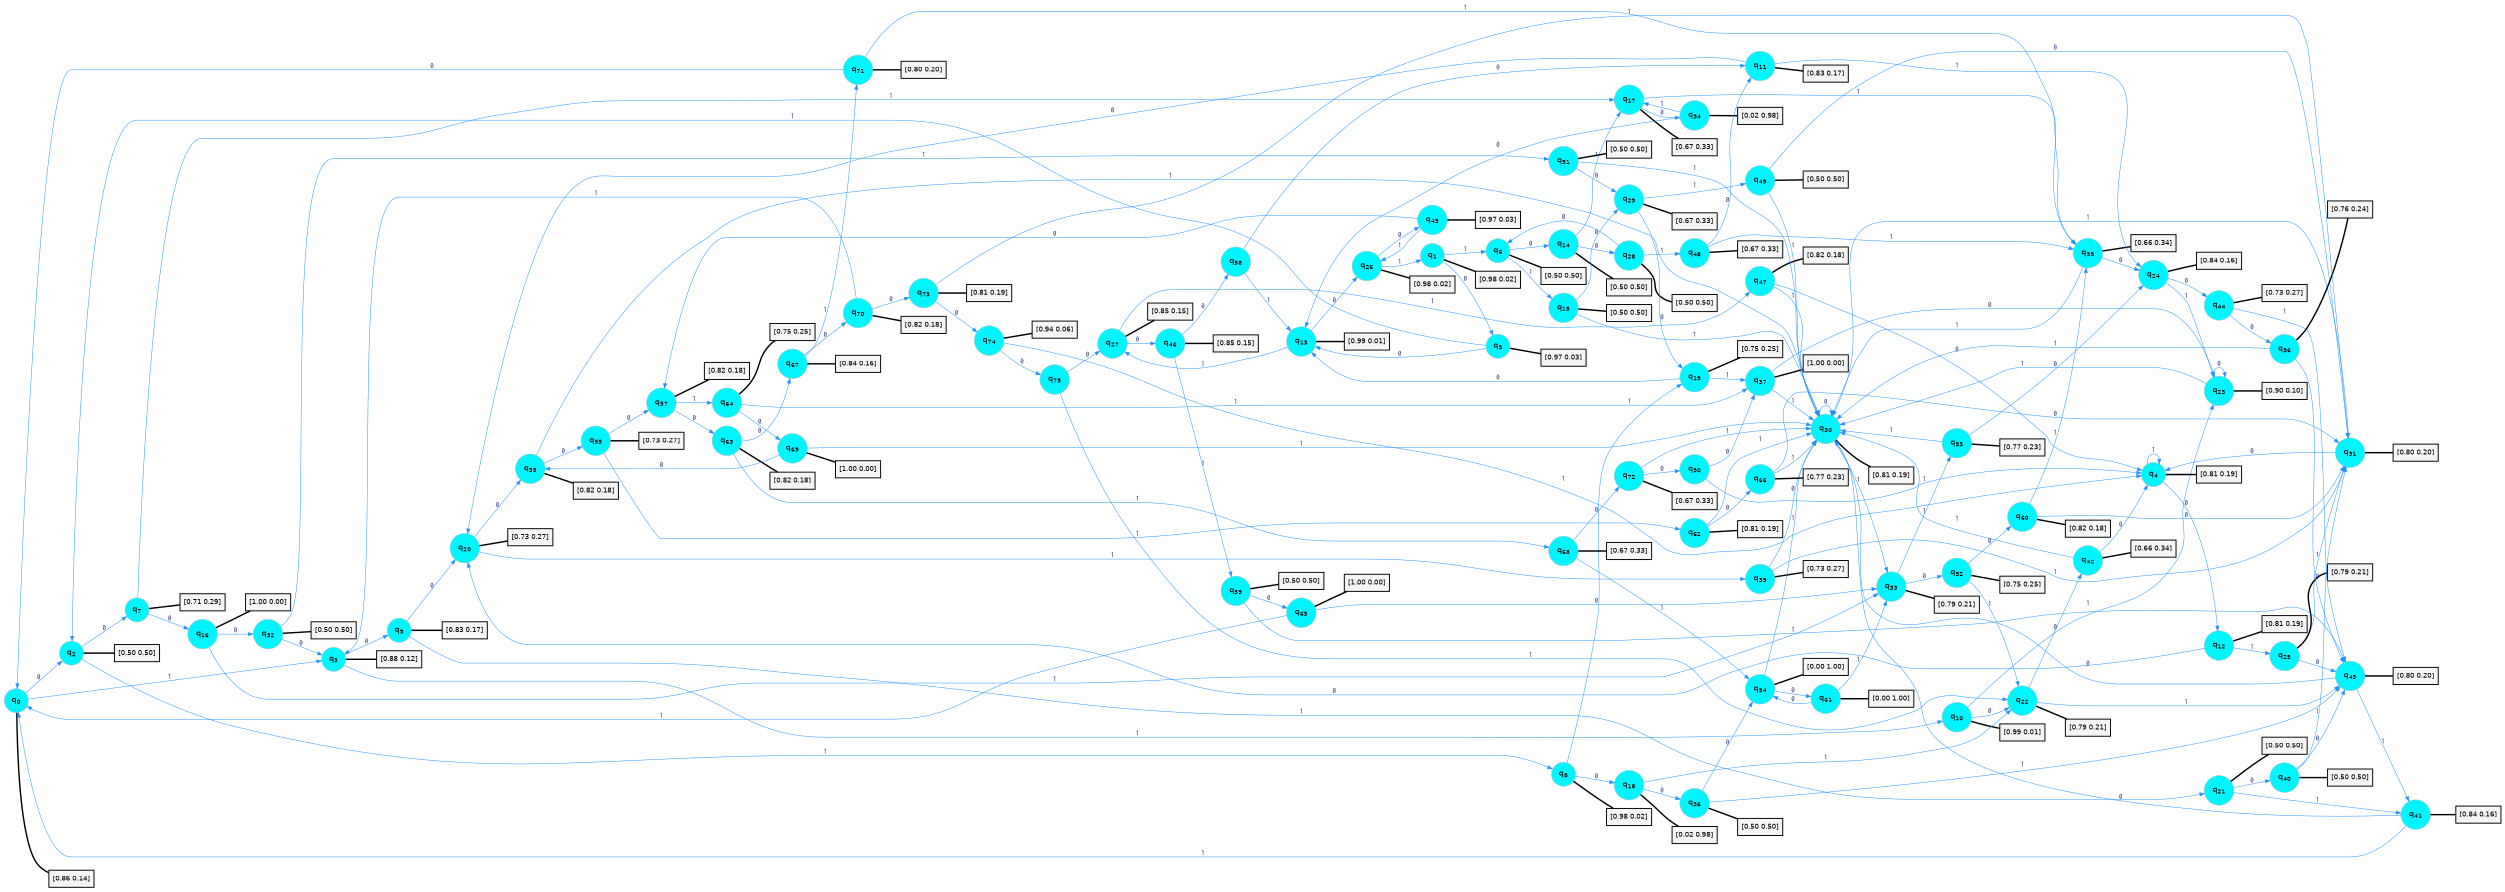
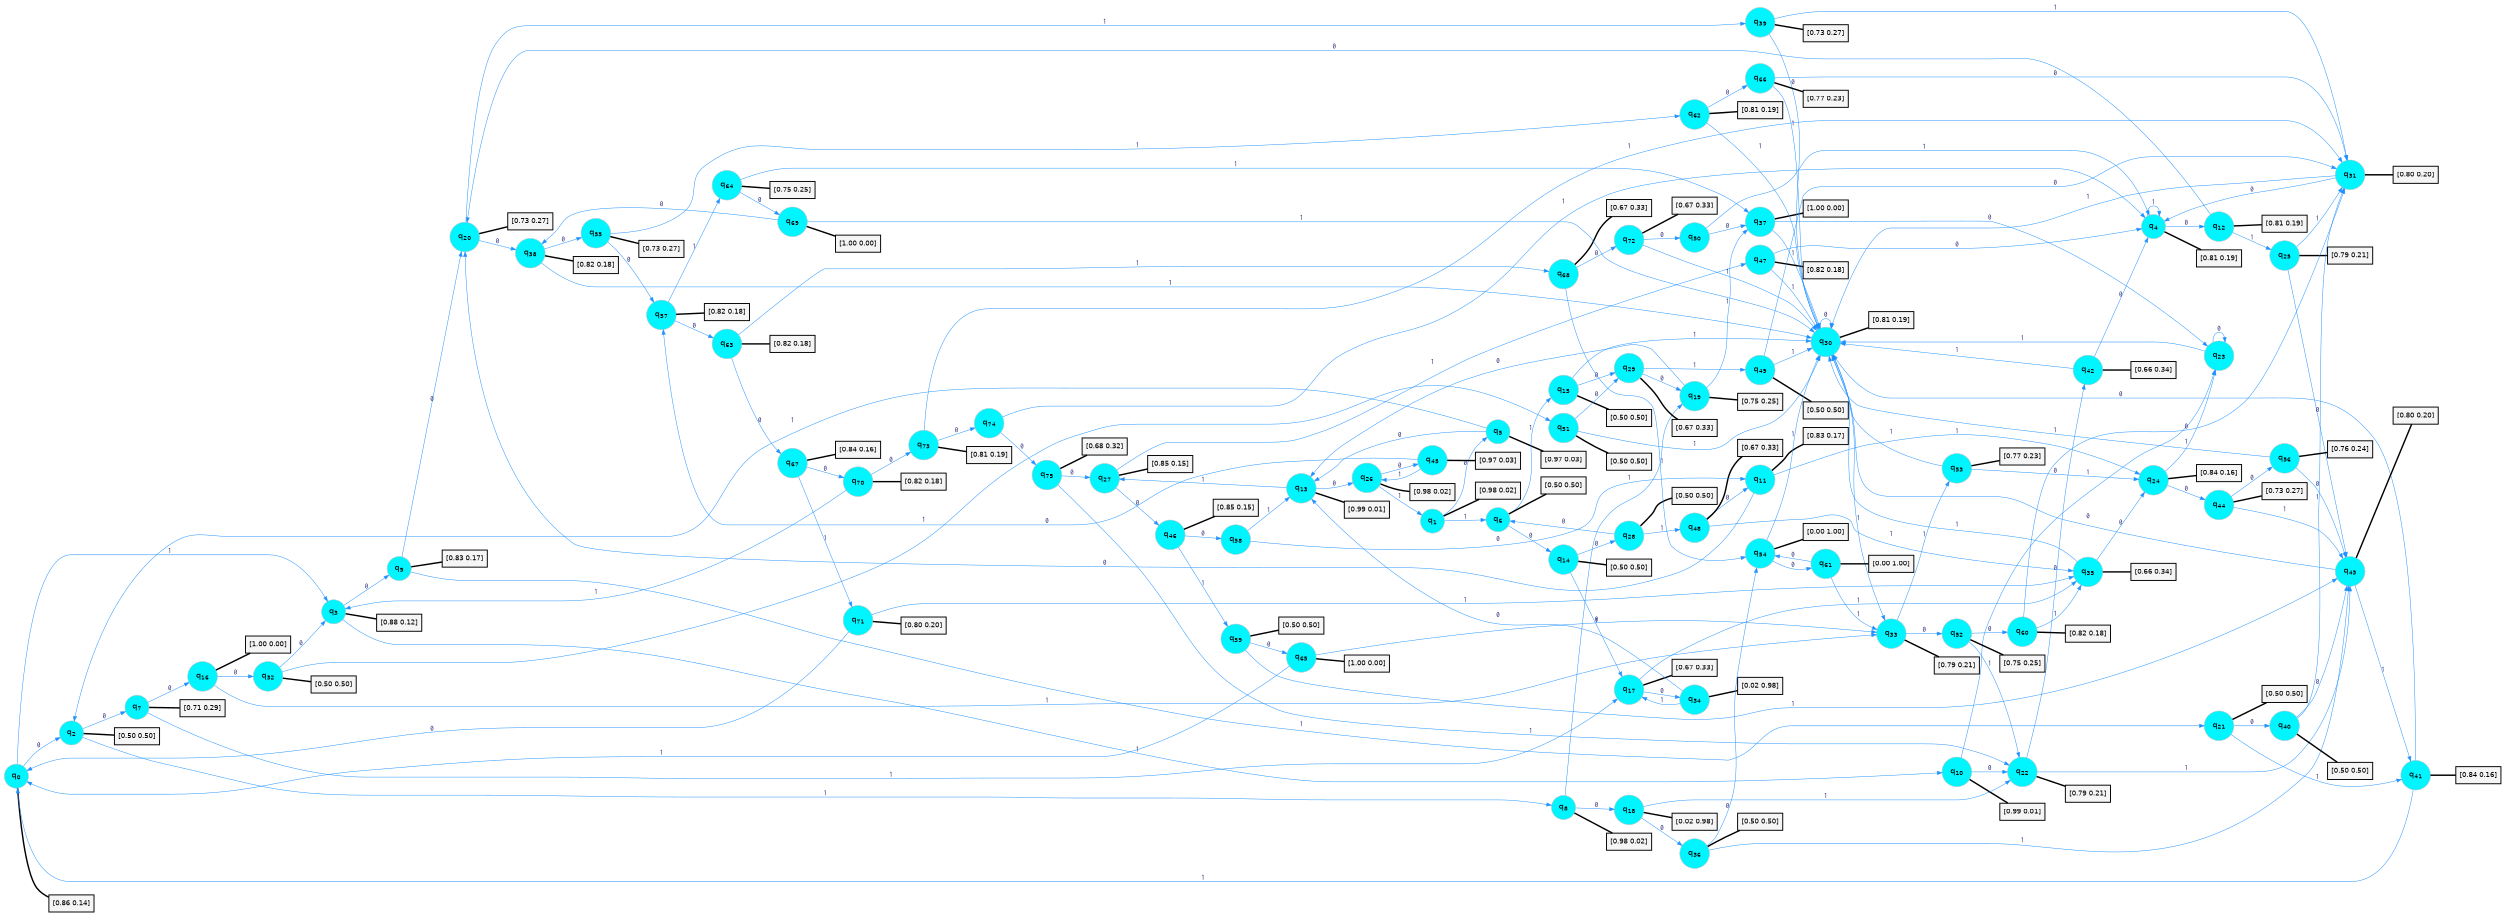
(1055, 330) -> none
(2285, 391) -> none
none -> (1105, 447)
